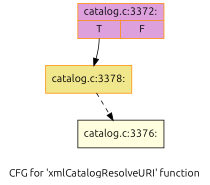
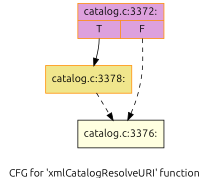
none -> (141, 77)
